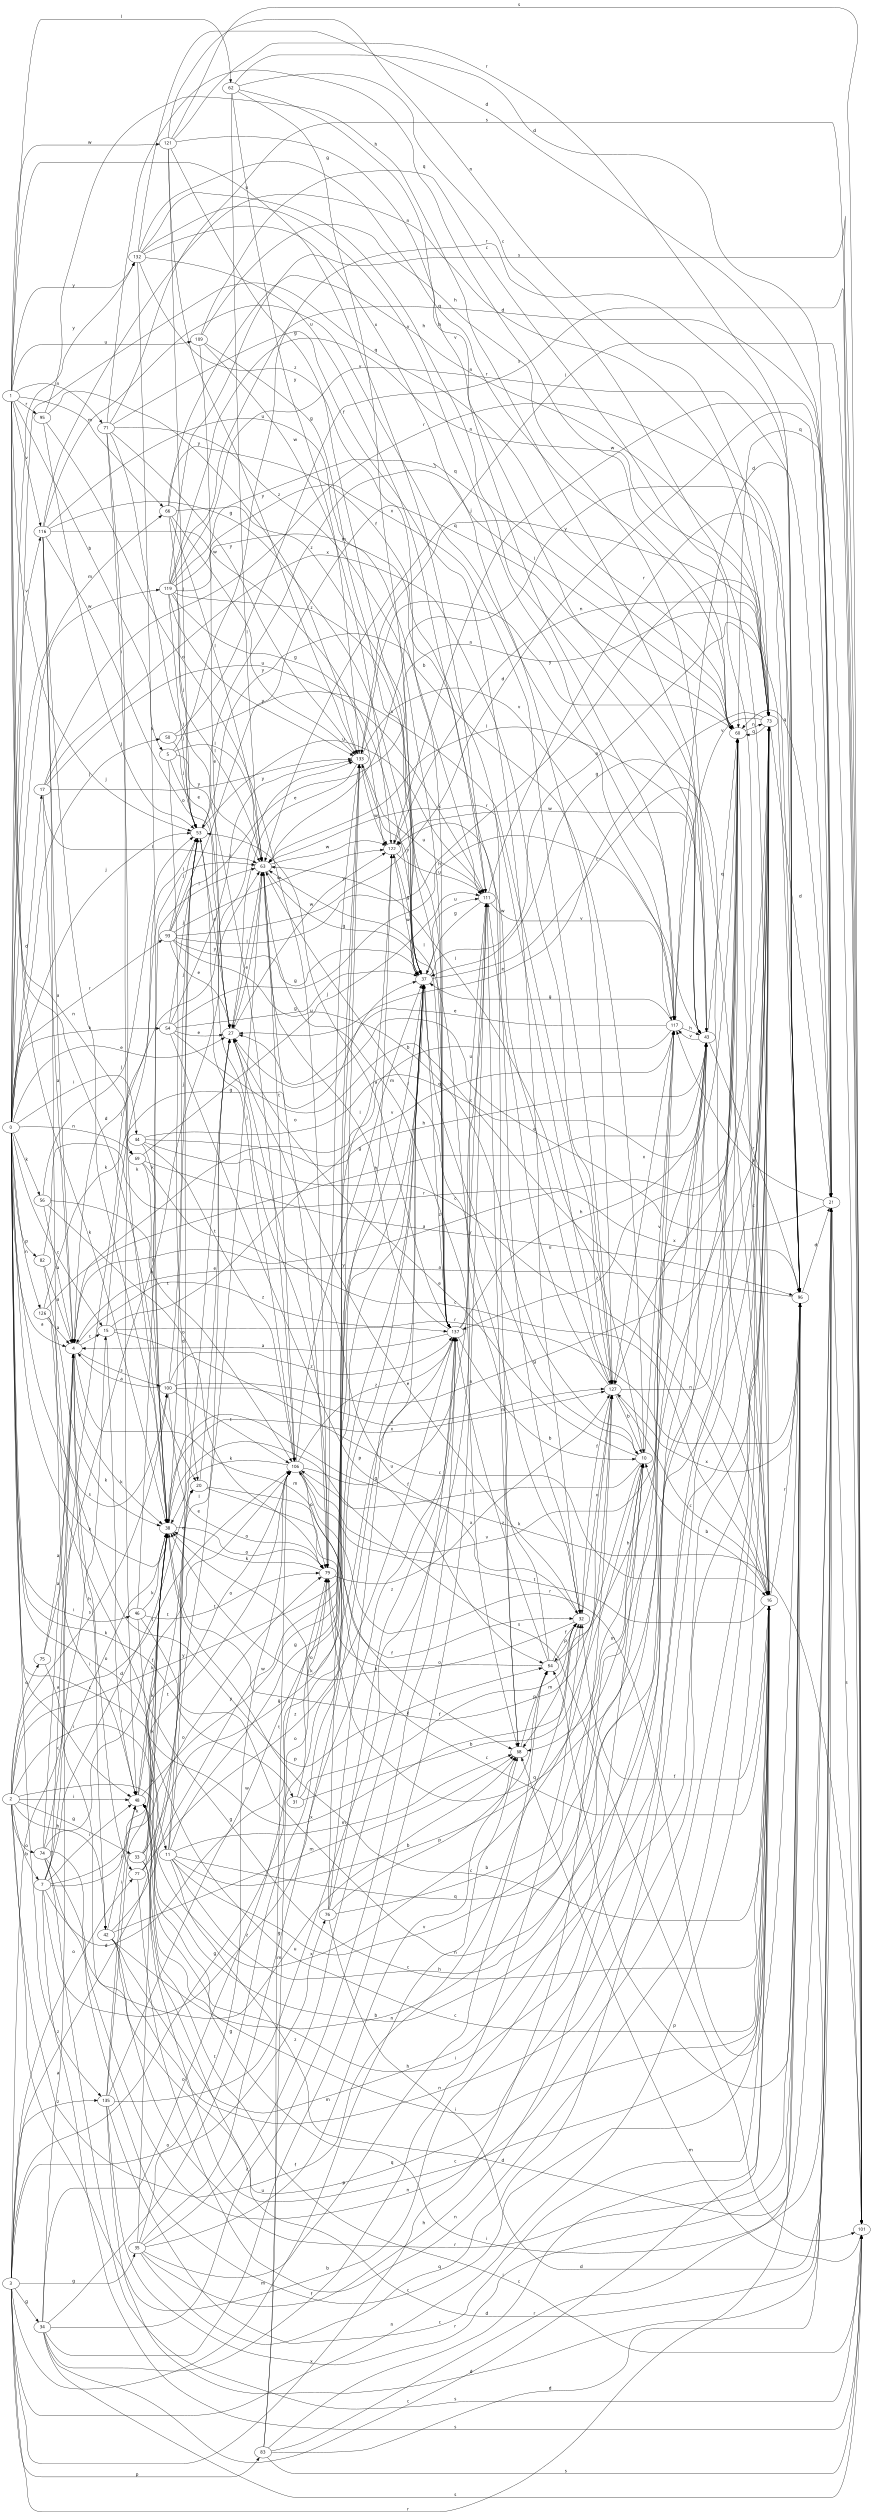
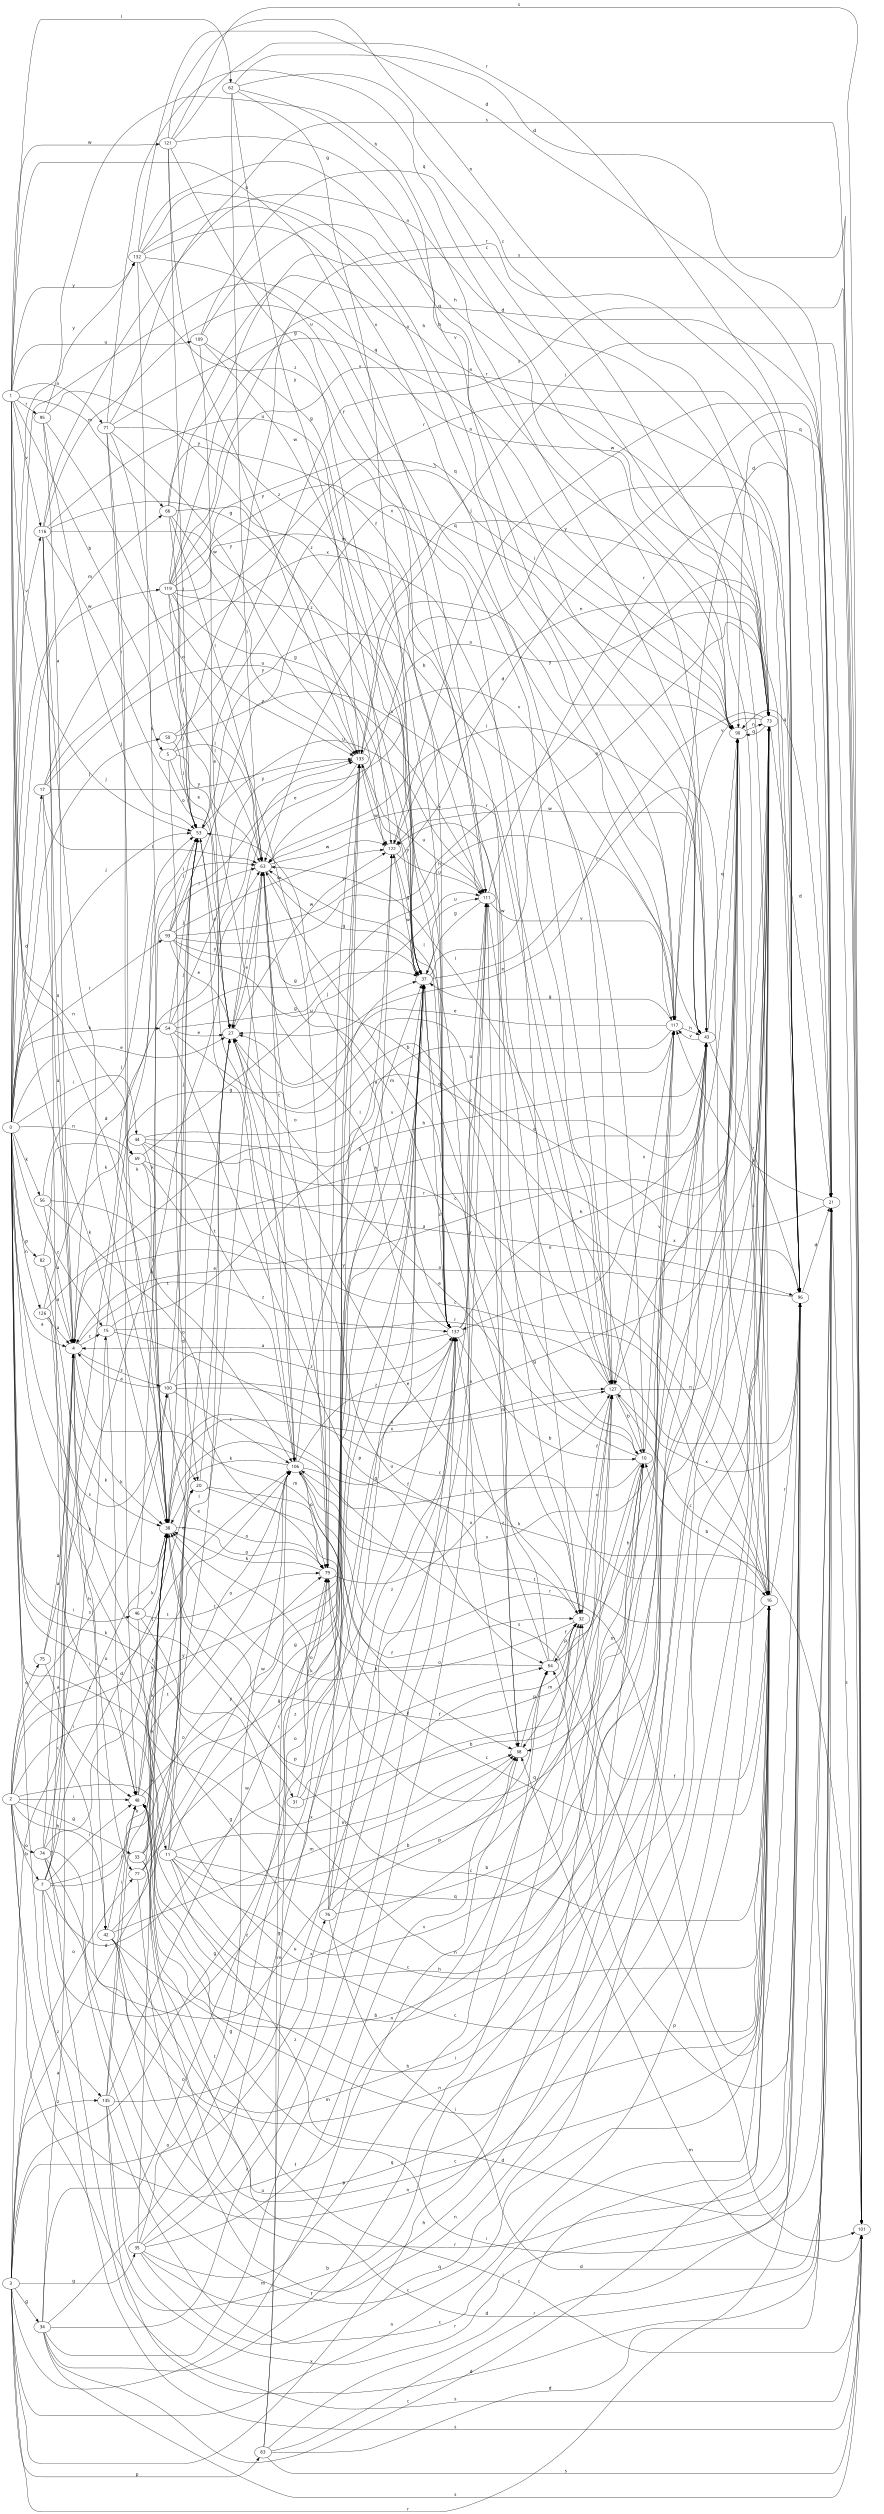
(738, 733) -> (738, 733)
none -> (61, 881)
(728, 1030) -> none
